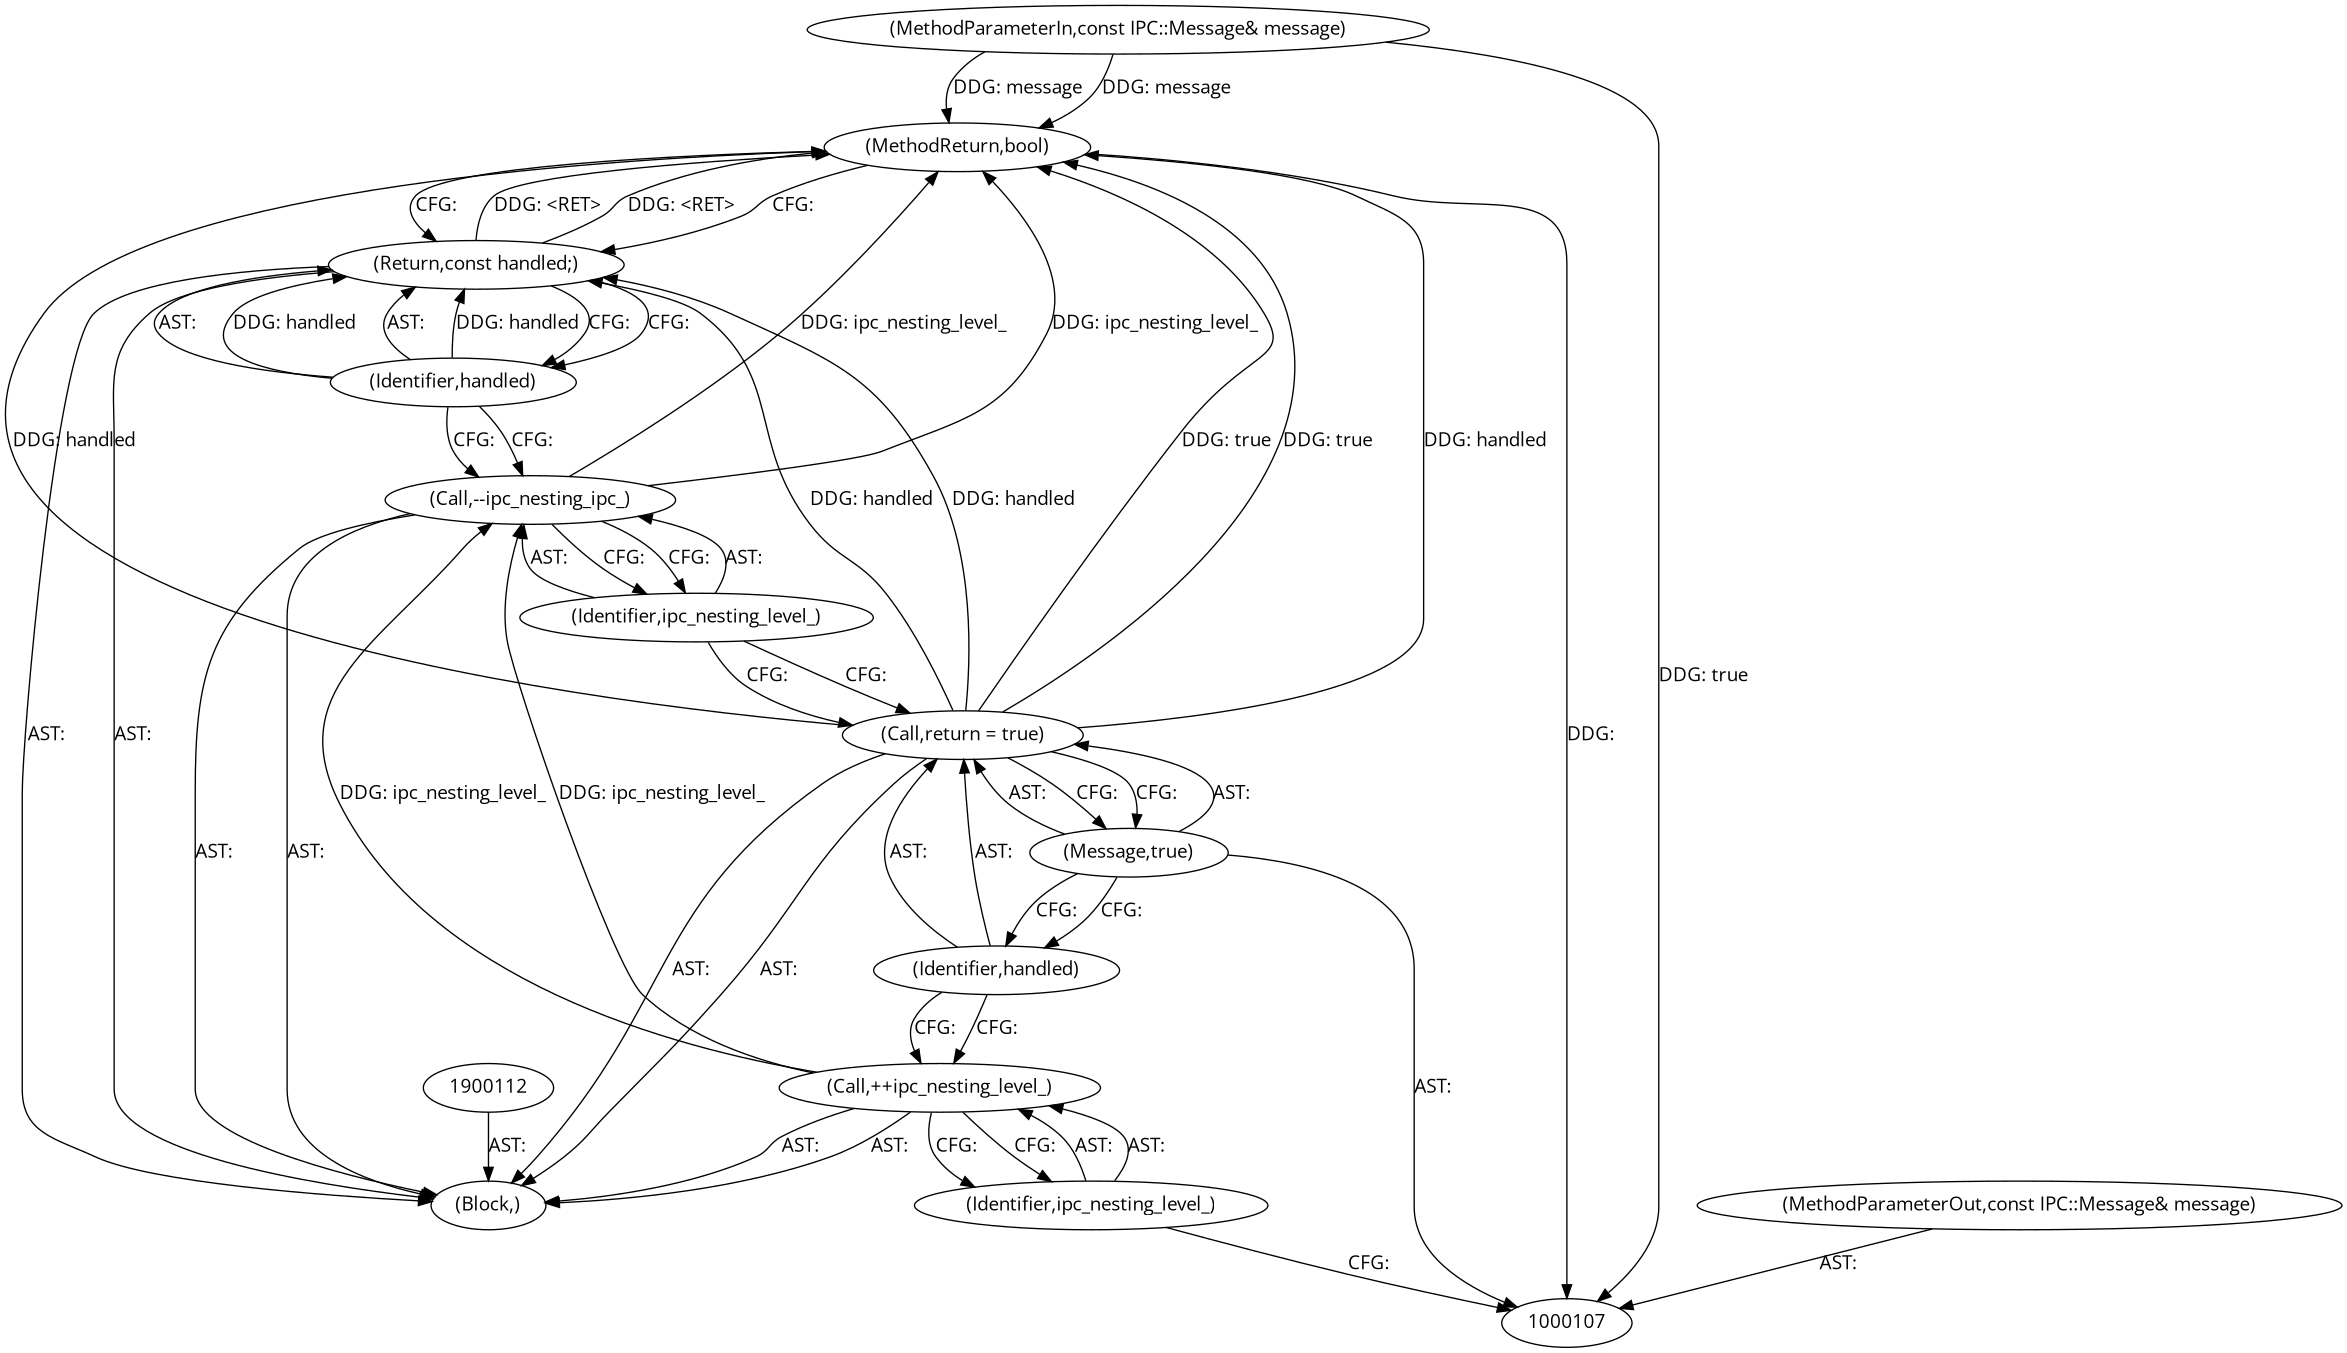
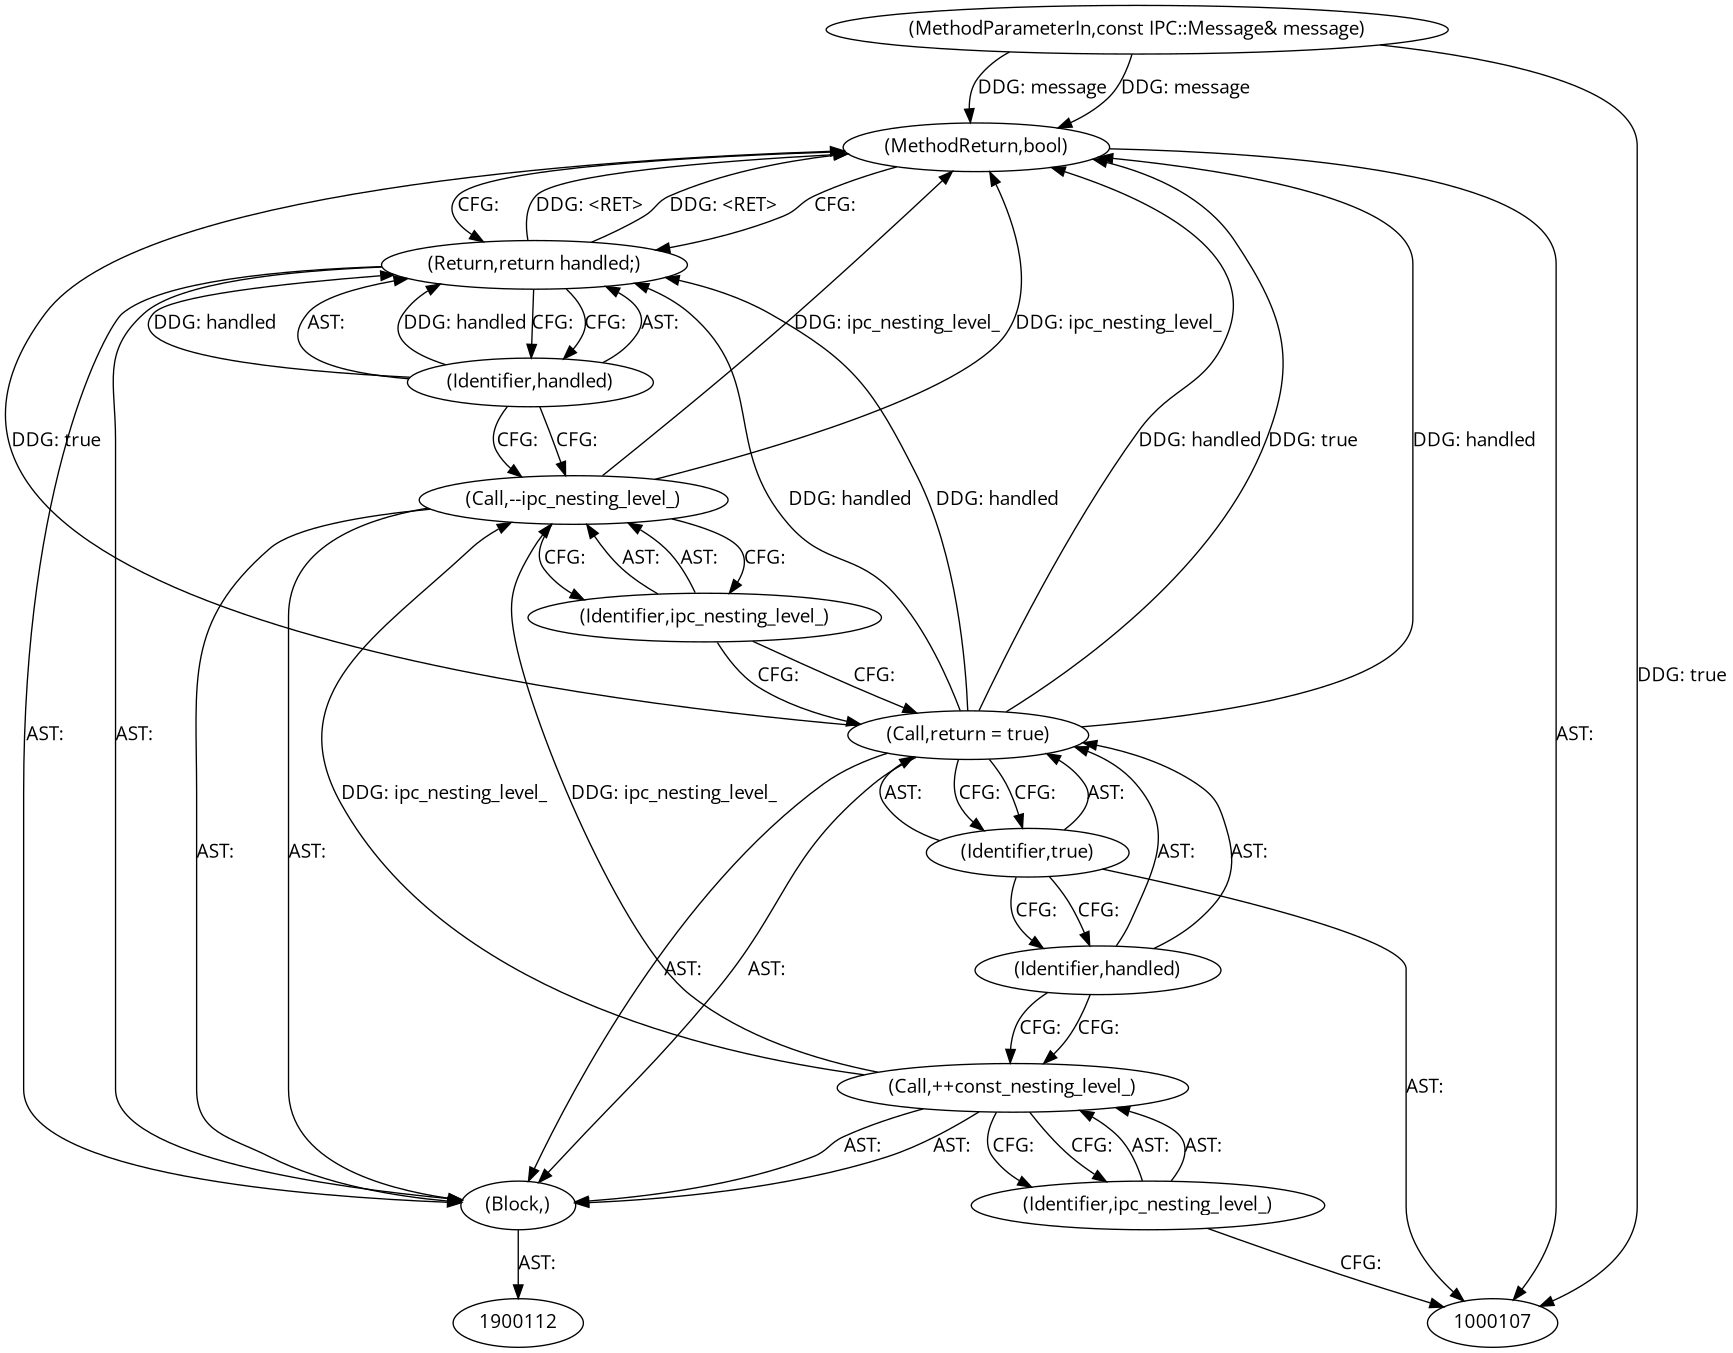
(476, 265) -> (534, 265)
(530, 500) -> (574, 500)
(1594, 735) -> (1578, 735)
(1129, 853) -> (1028, 853)
(940, 1088) -> (1013, 1088)
(488, 1140) -> (518, 1257)
(2020, 1205) -> none
